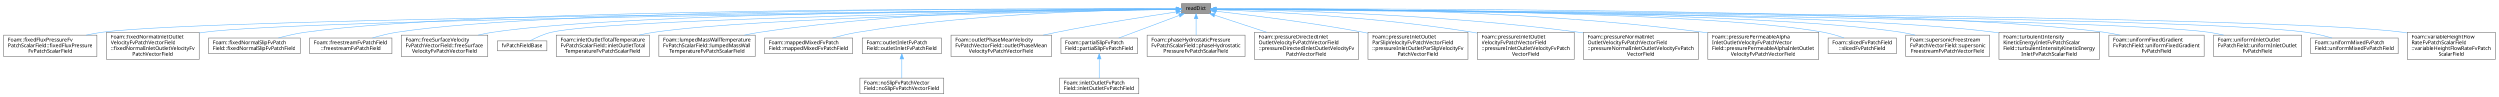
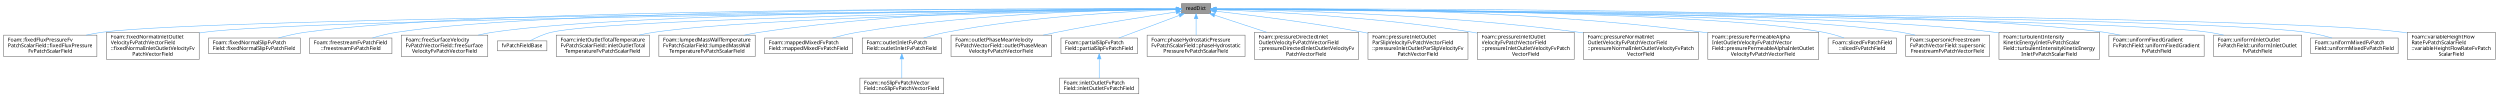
none -> (1049, 18)
